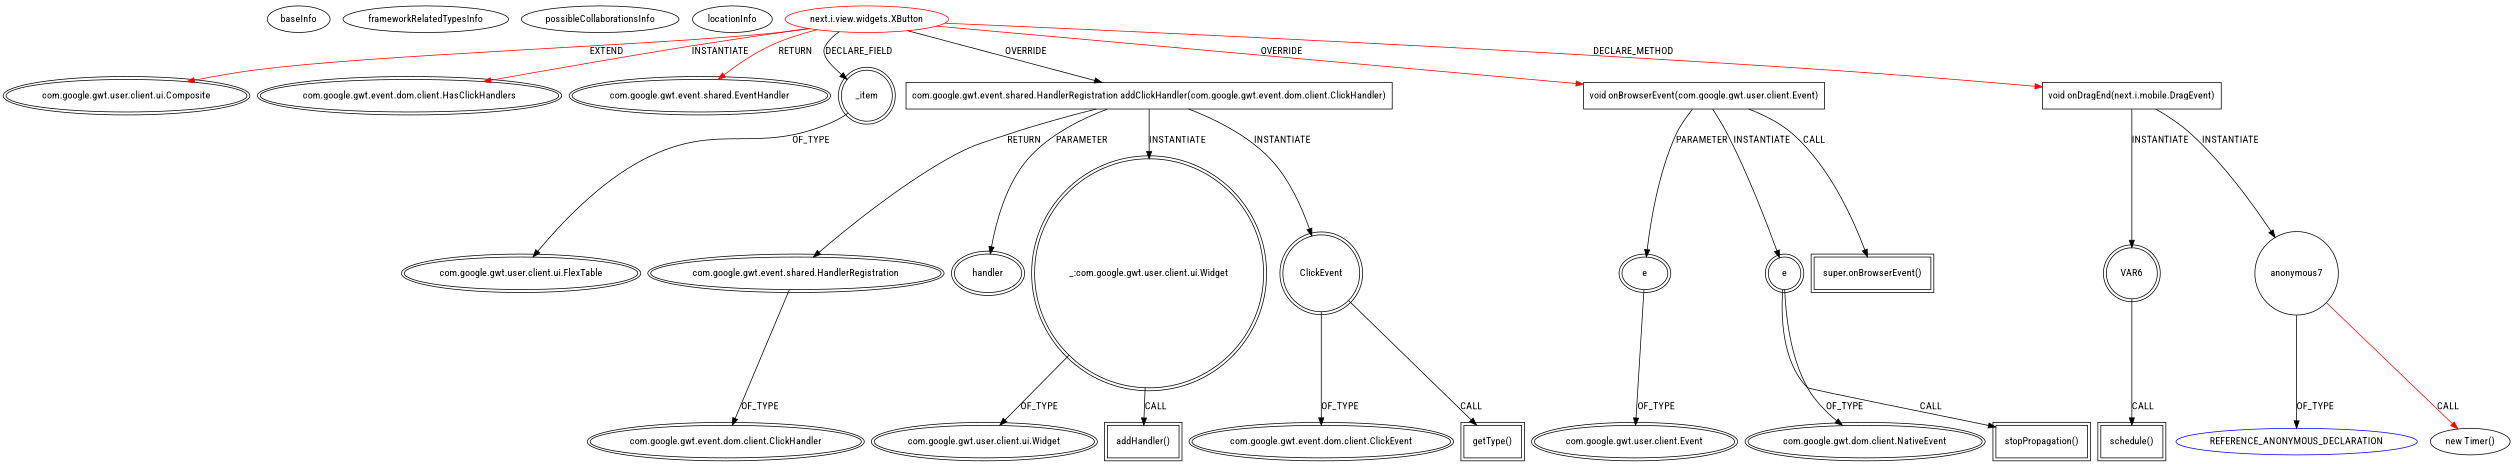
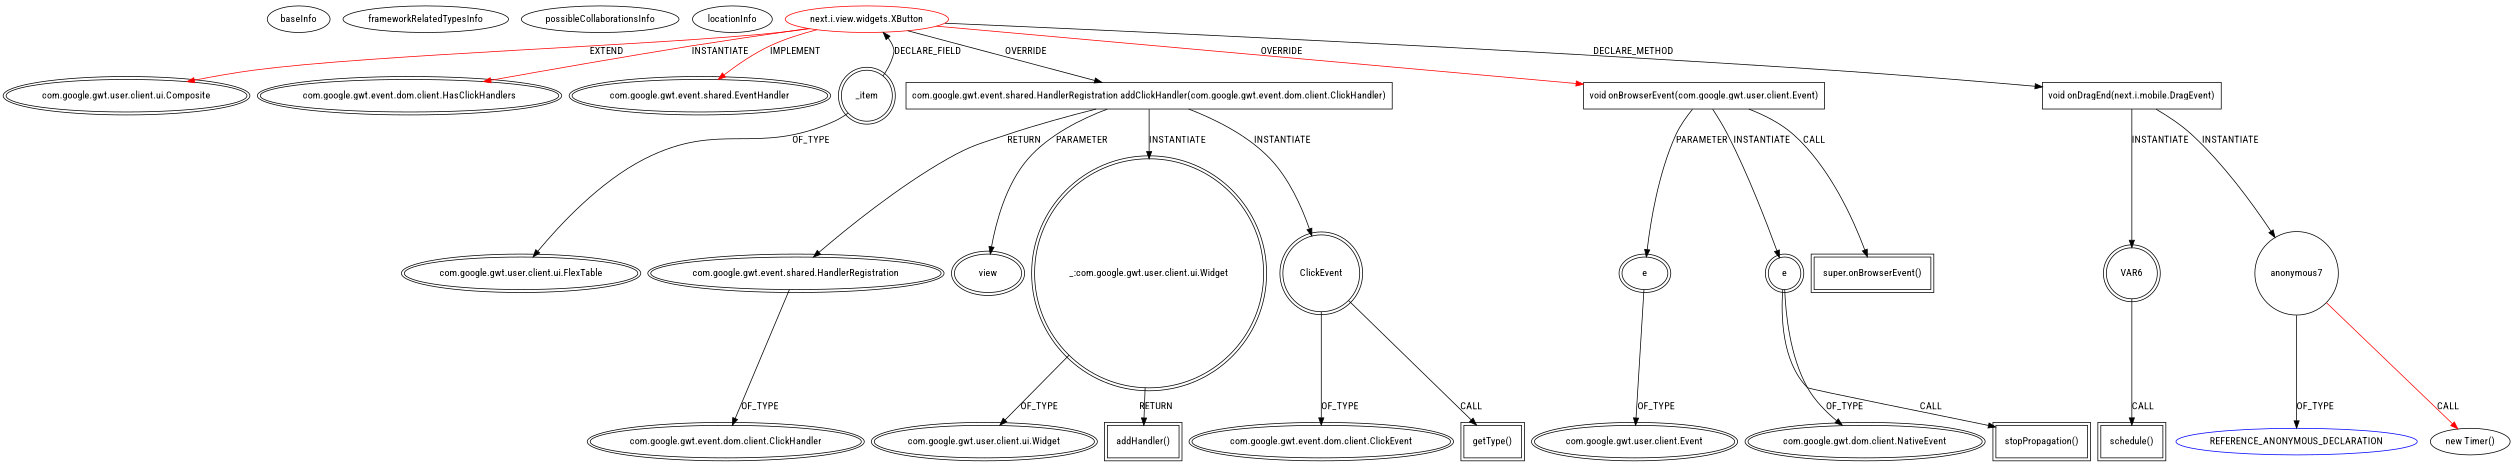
(1490, 50) -> (1490, 50)
(796, 51) -> (796, 51)
(824, 53) -> (893, 57)
(988, 273) -> (988, 273)
(1156, 407) -> (1156, 407)
